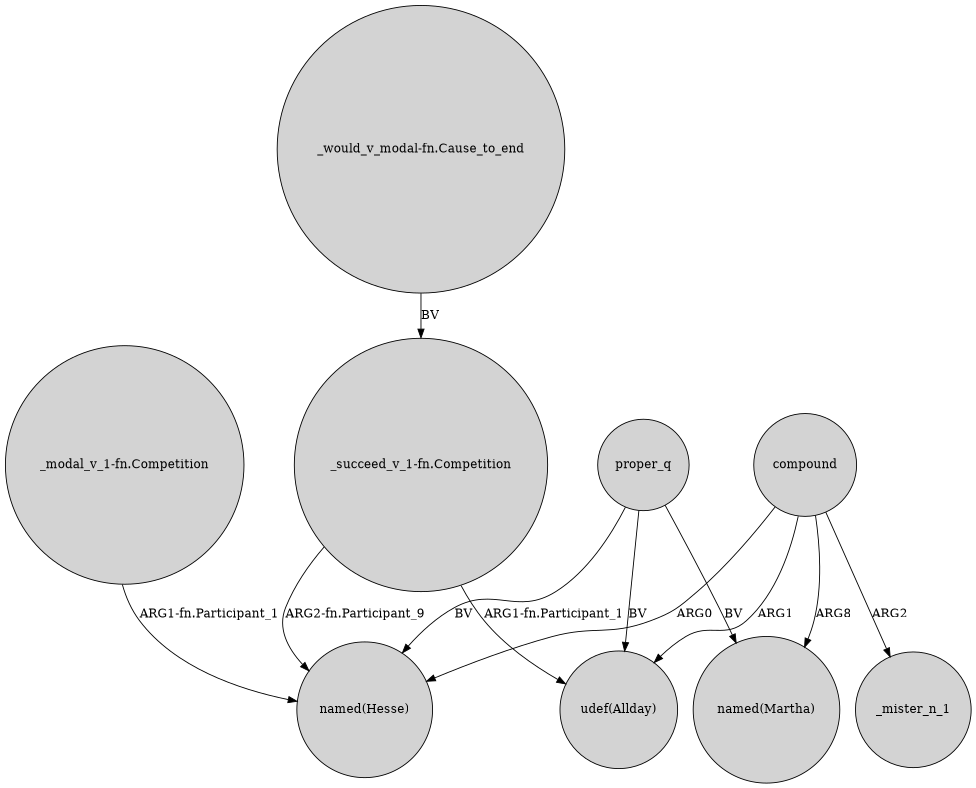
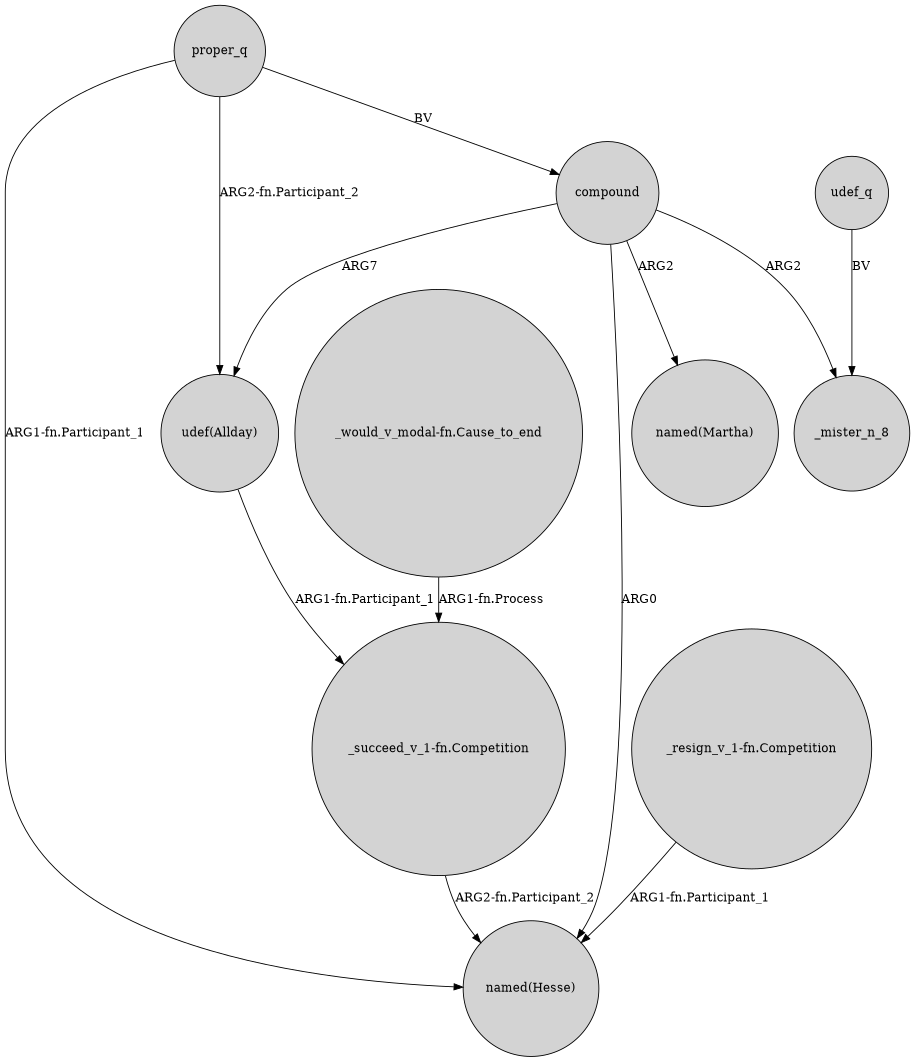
none -> (852, 193)
(430, 316) -> (491, 600)
(125, 465) -> (752, 749)
(700, 570) -> (407, 120)
(355, 614) -> (525, 898)
(464, 614) -> (75, 433)
(638, 614) -> (290, 193)
(776, 614) -> (360, 267)
(834, 614) -> (656, 267)
(502, 640) -> (279, 579)
(913, 710) -> (852, 433)
